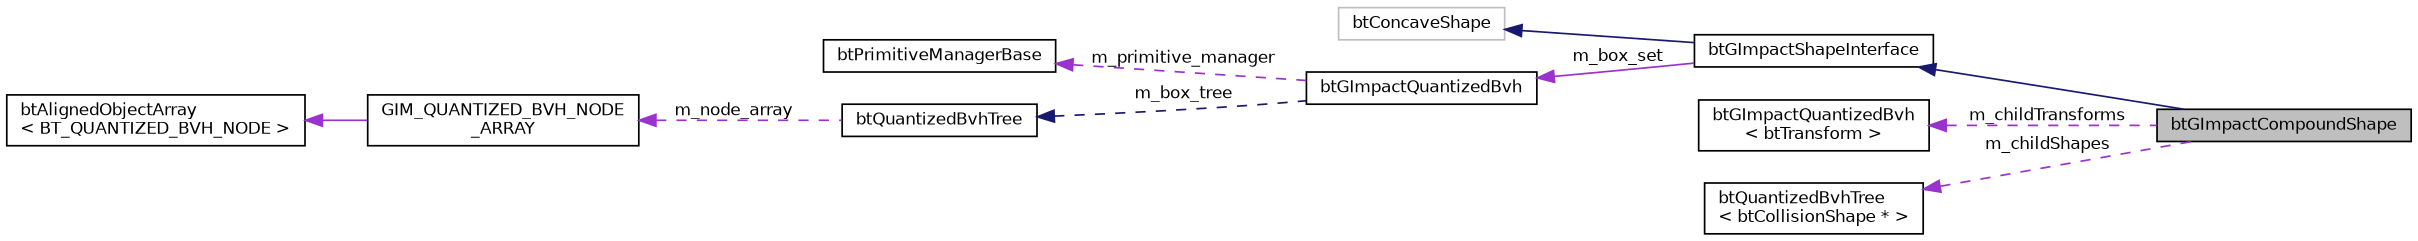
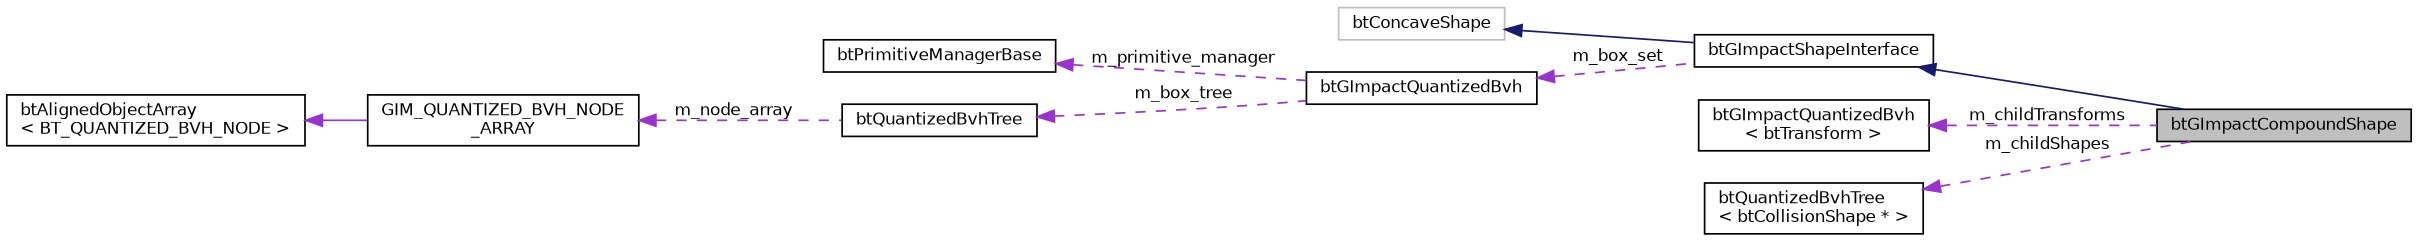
(1624, 70) -> (1624, 70)
(1180, 110) -> (1180, 110)
